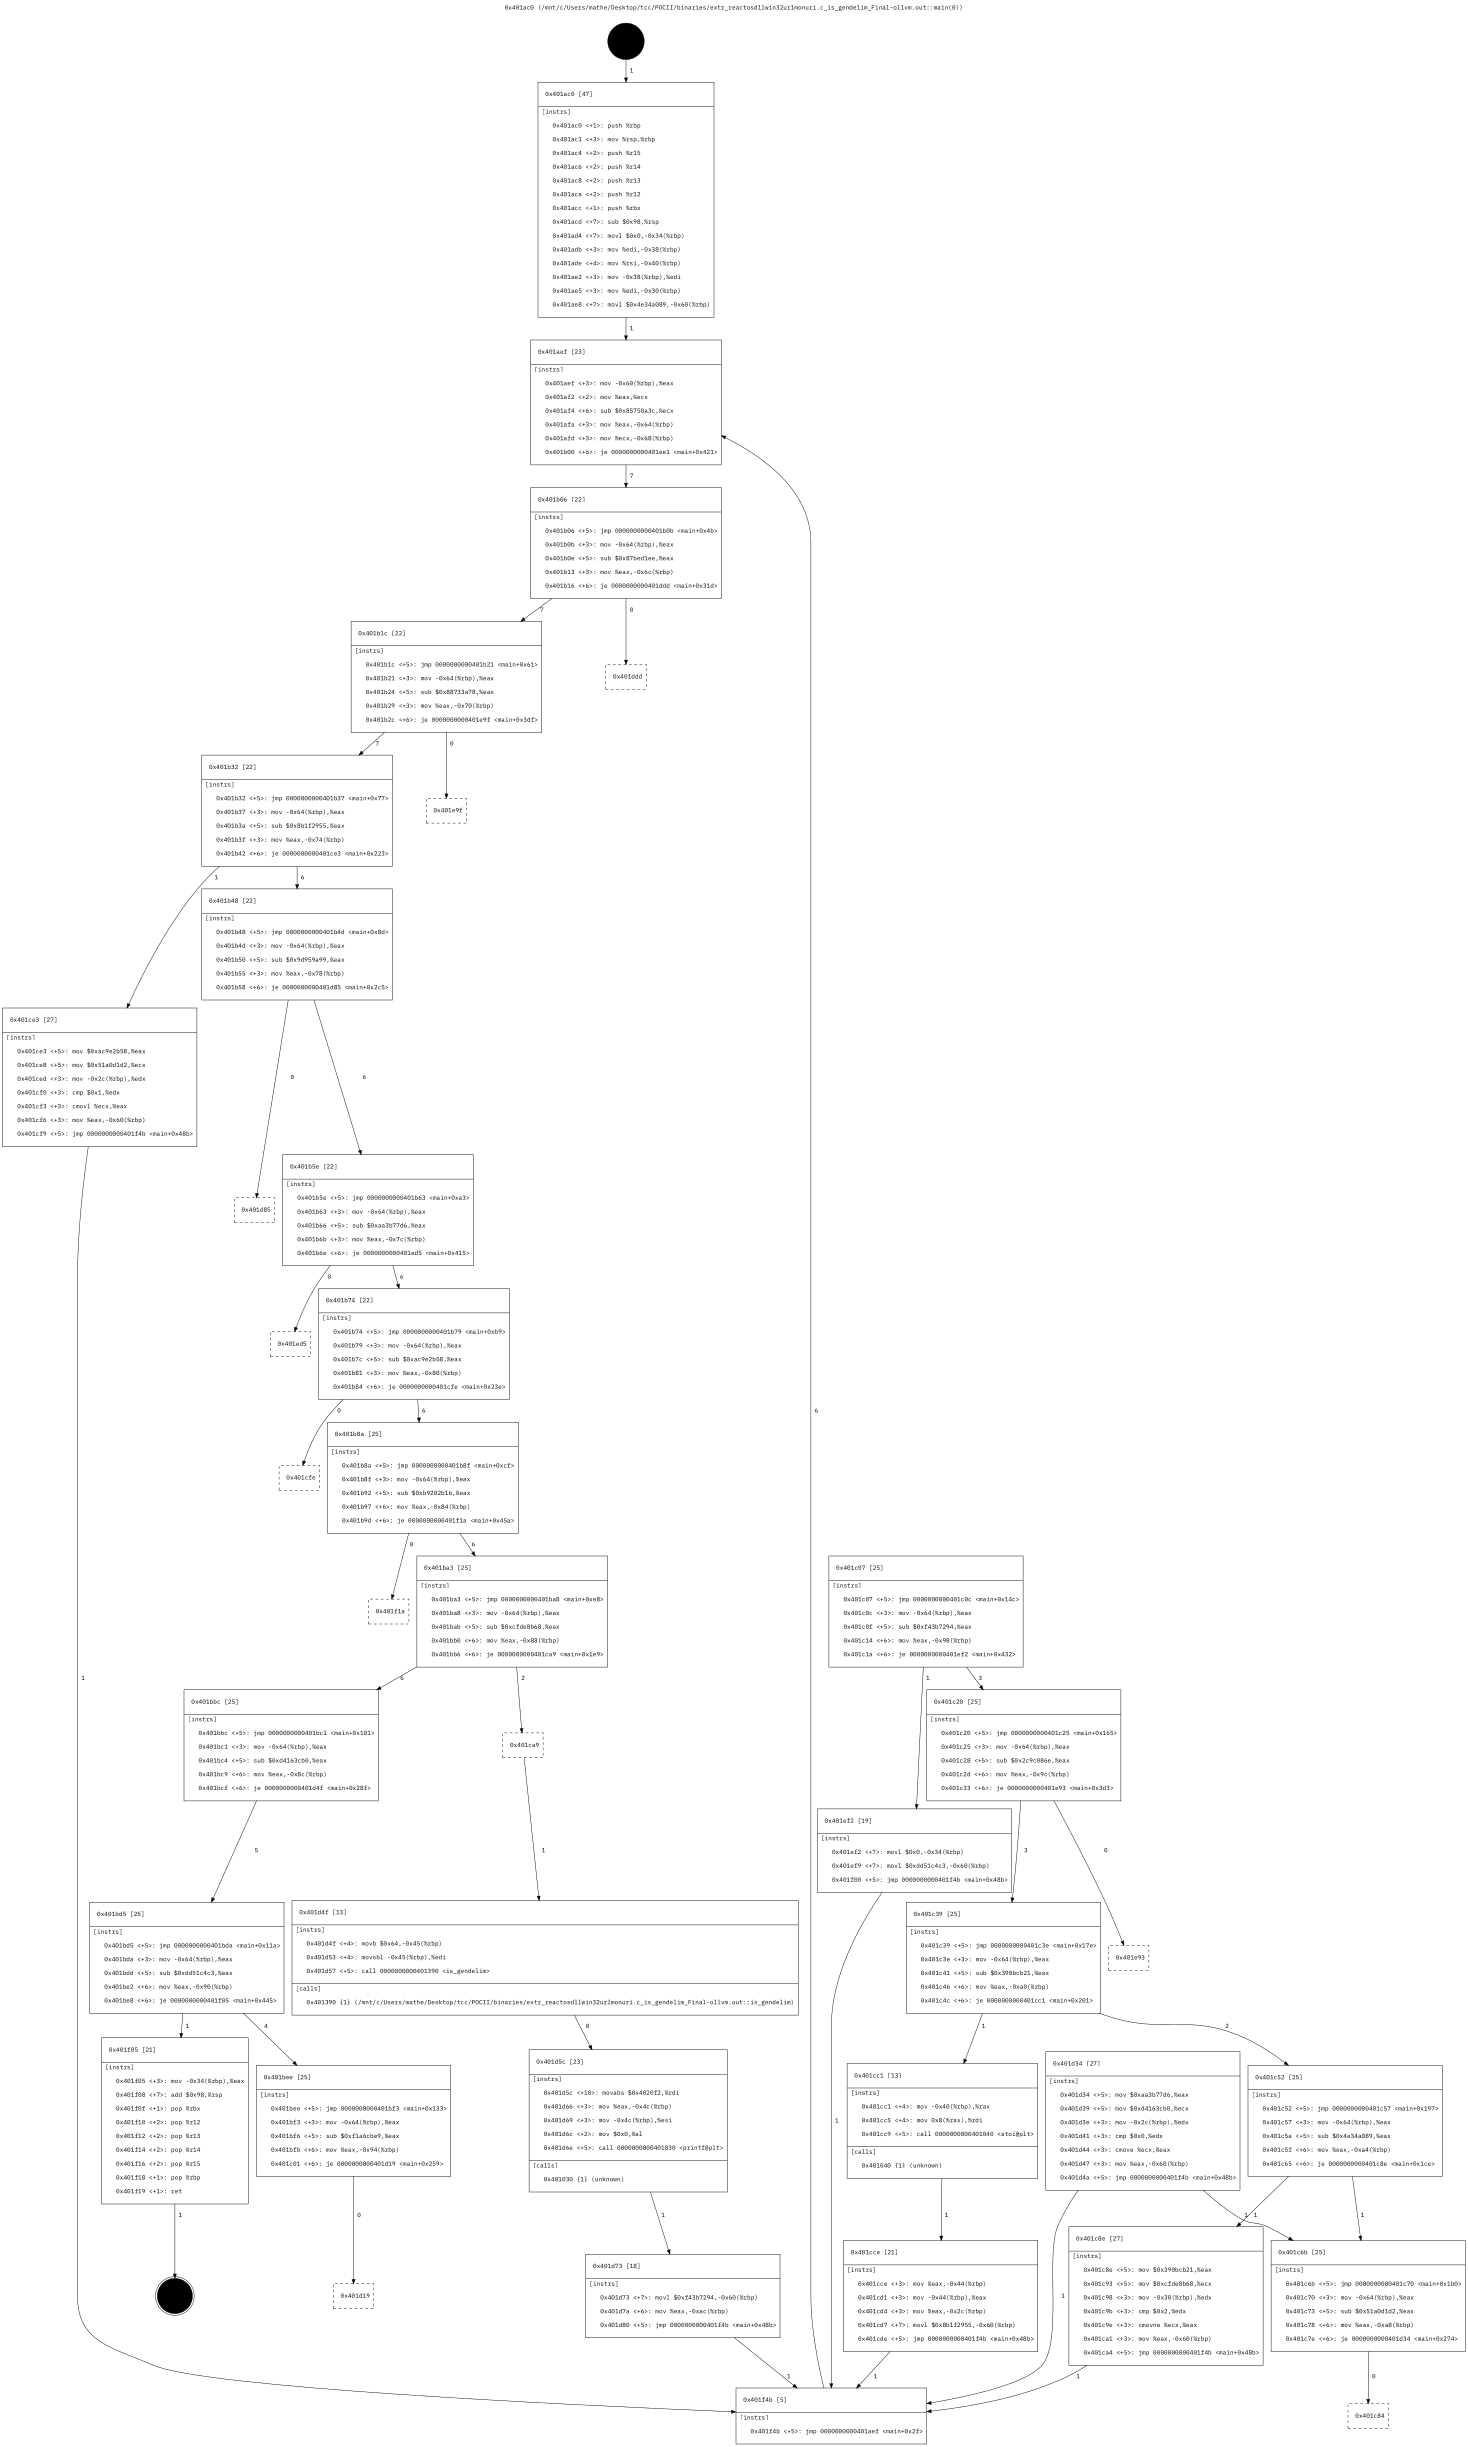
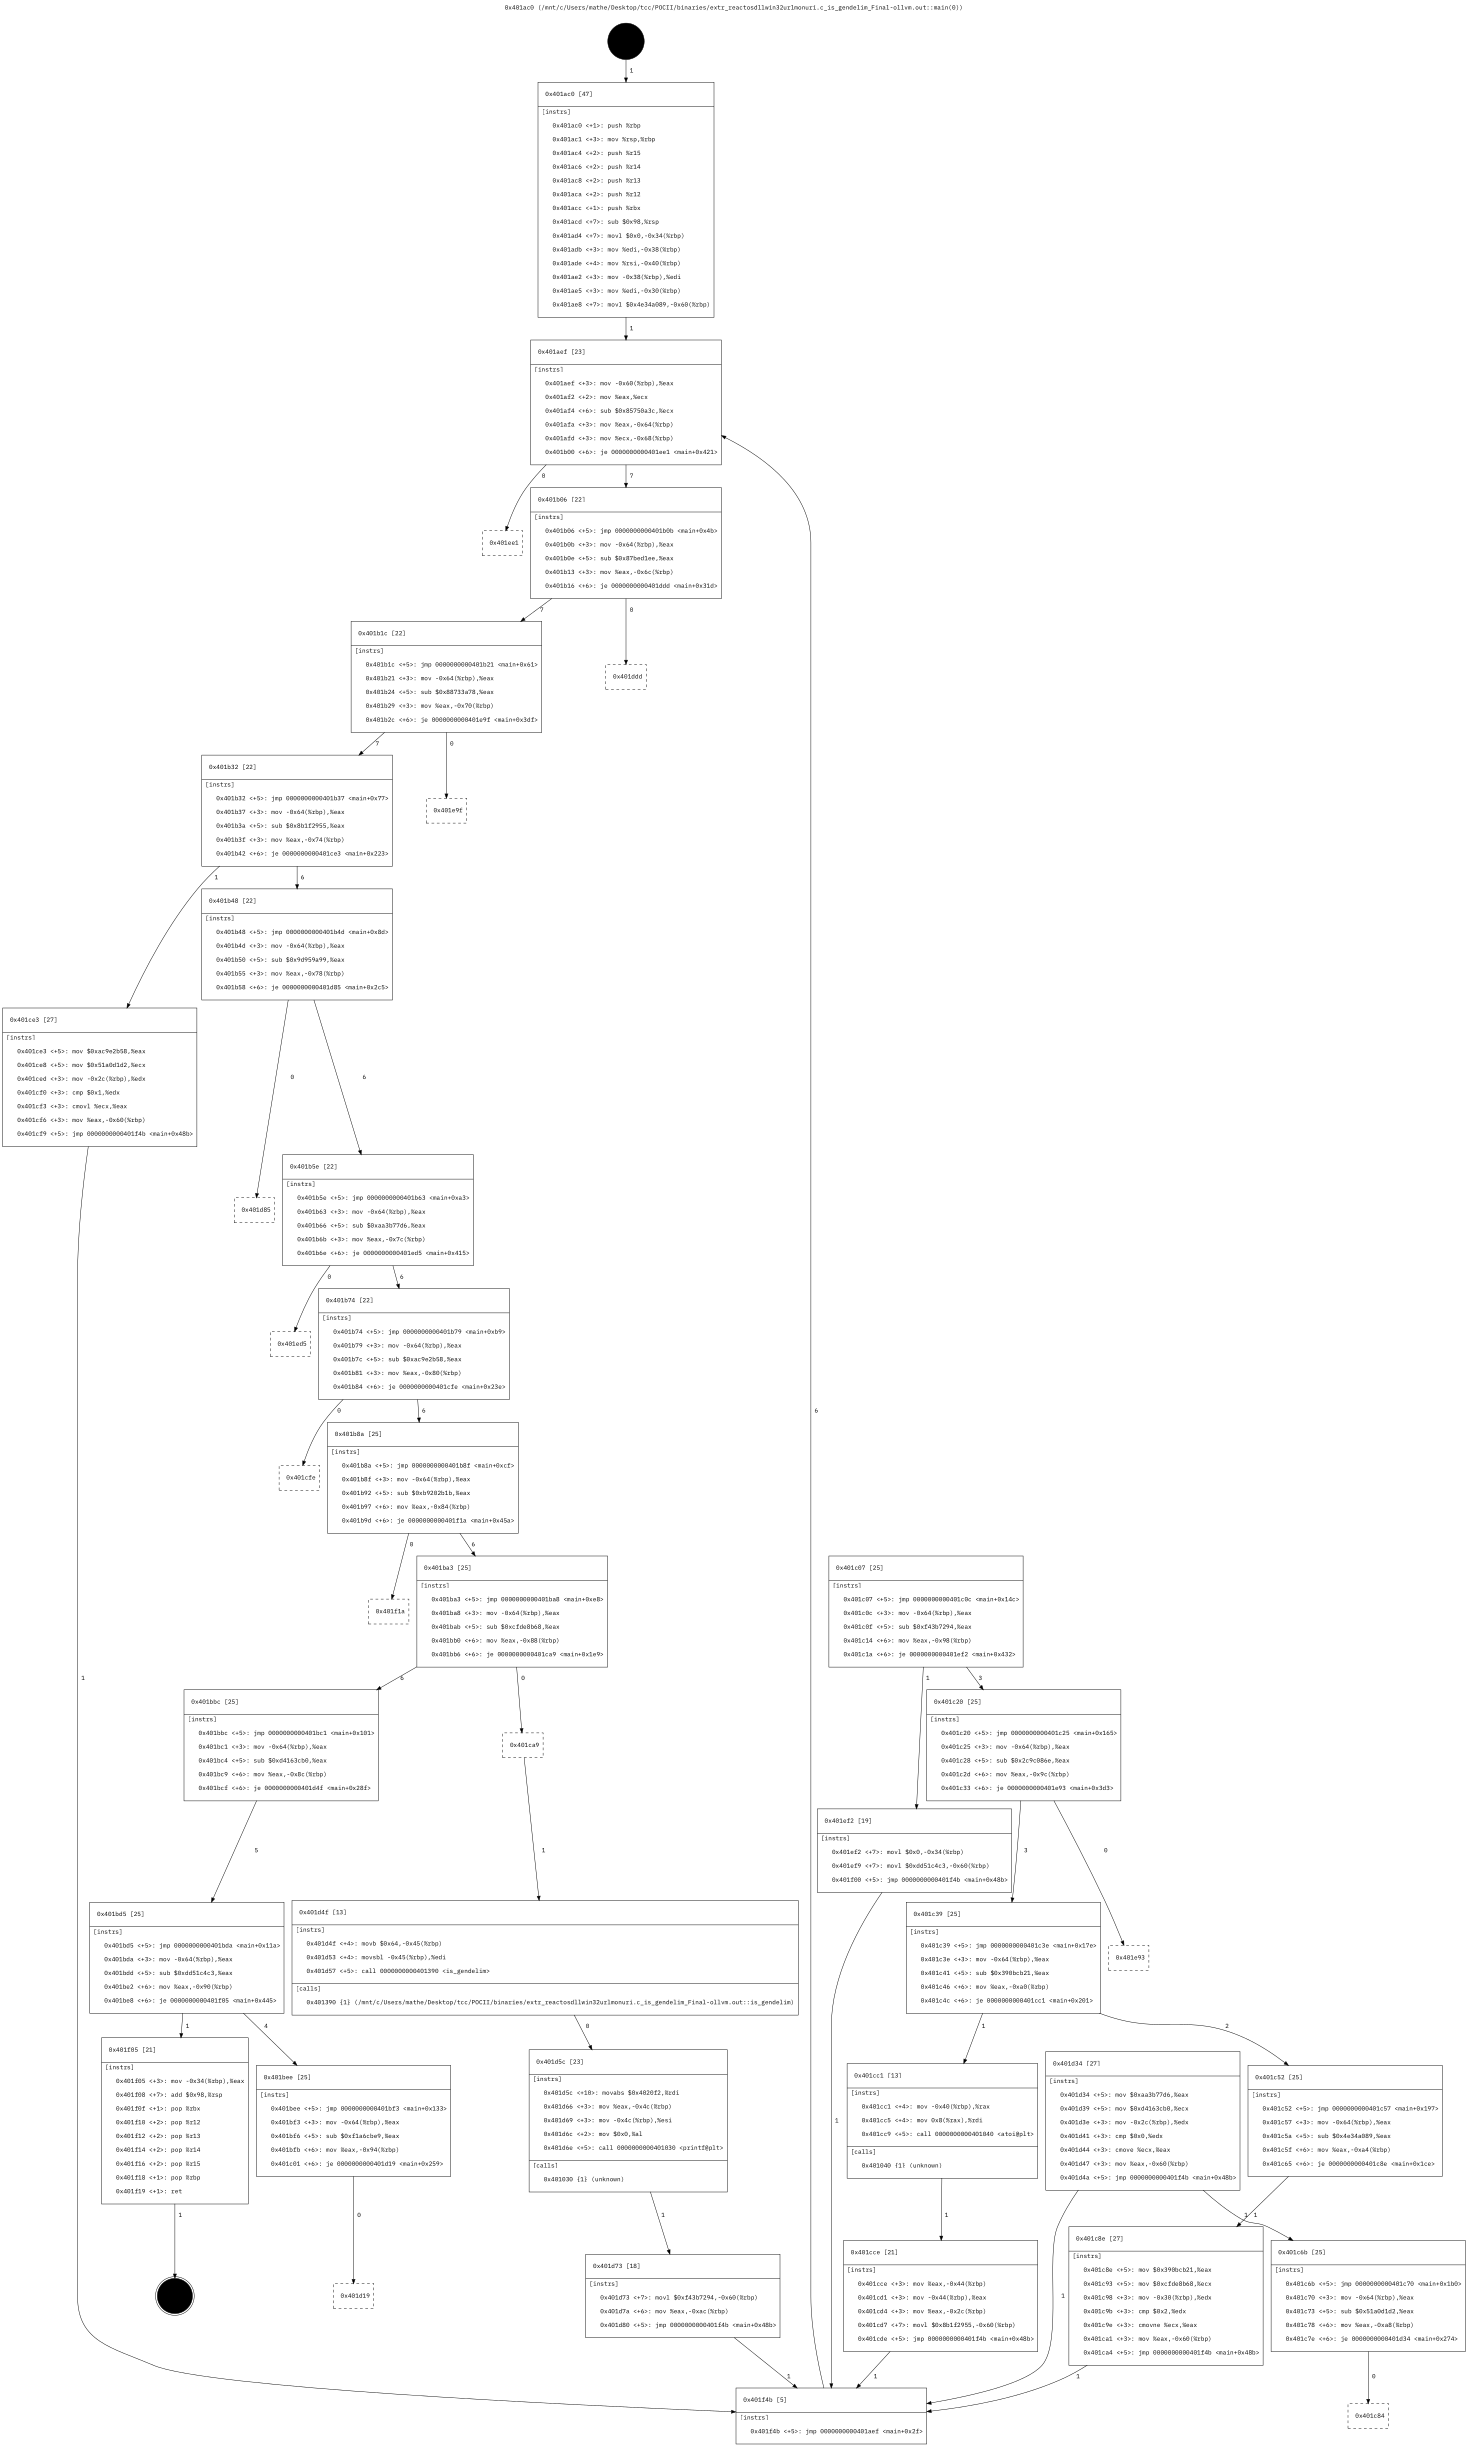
none -> (502, 543)
(521, 1678) -> (521, 1678)
(1356, 2206) -> none
